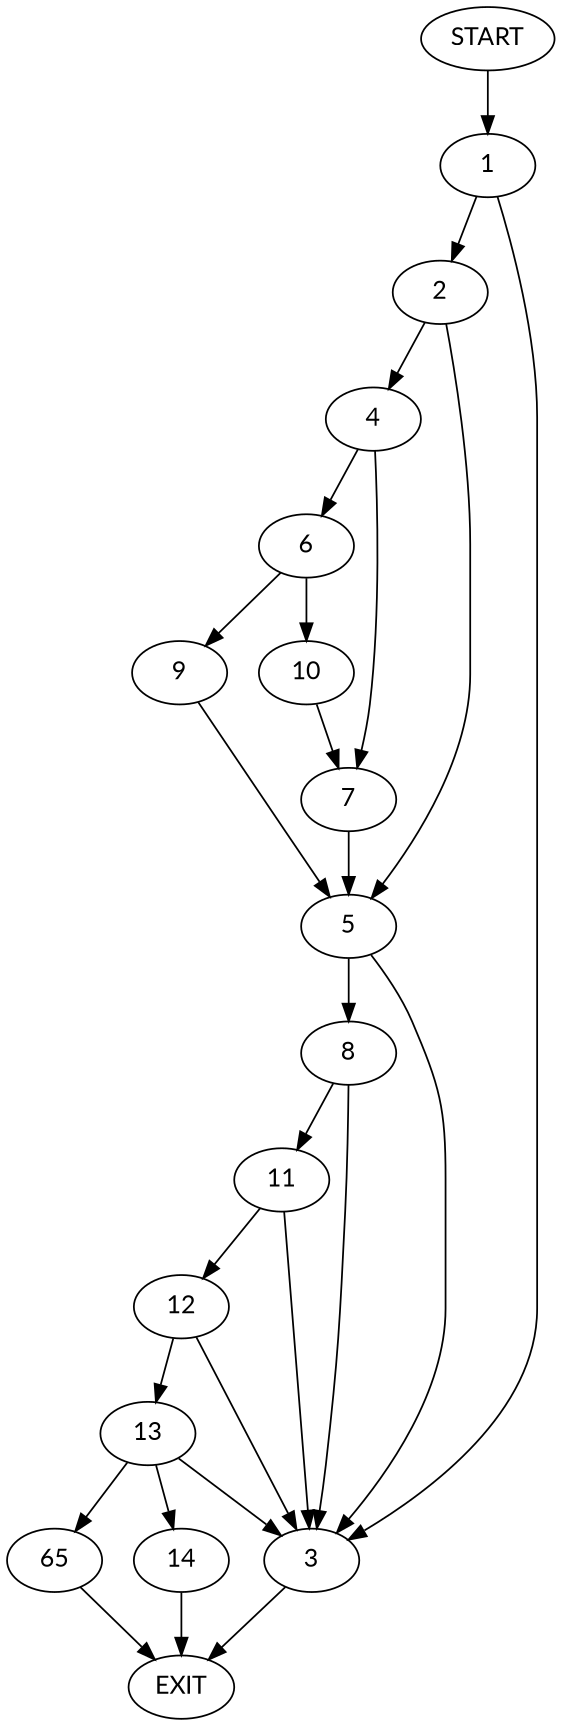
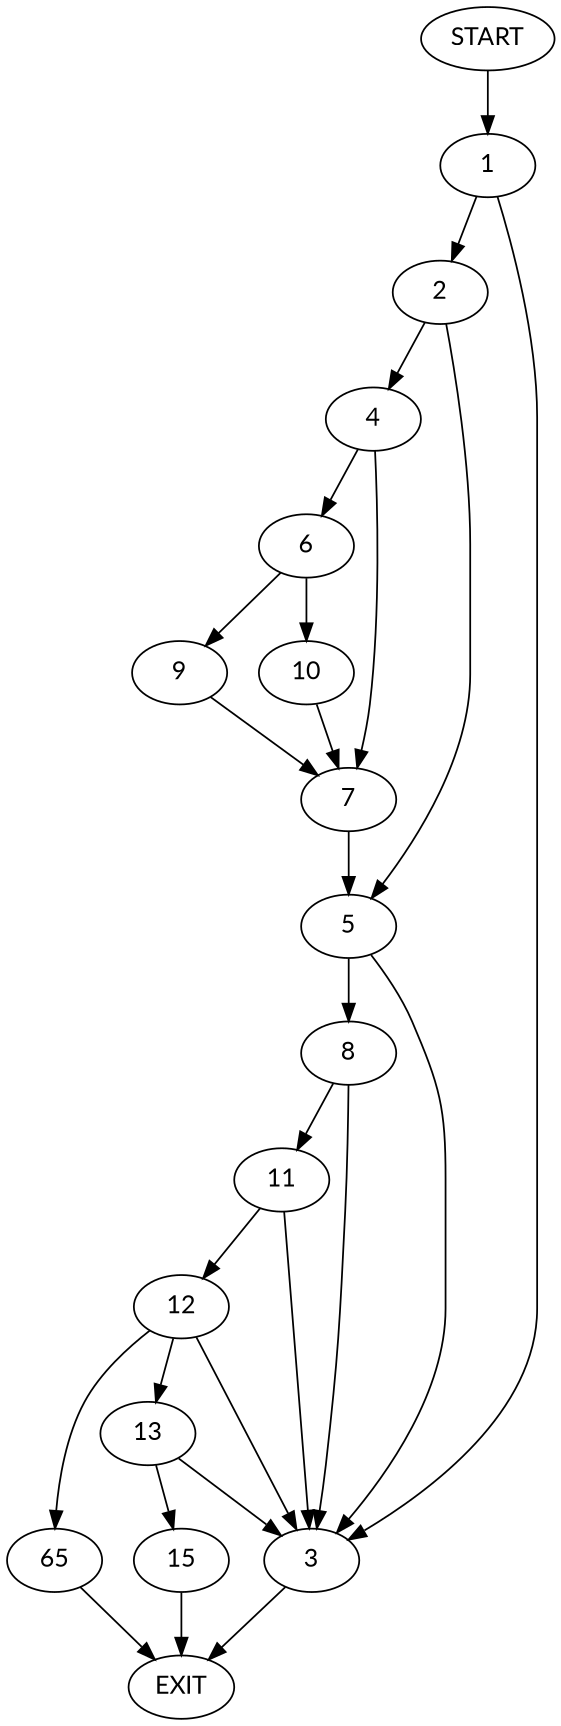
(259, 792) -> (257, 731)
(107, 1490) -> (81, 1409)
(181, 1560) -> (181, 1560)
